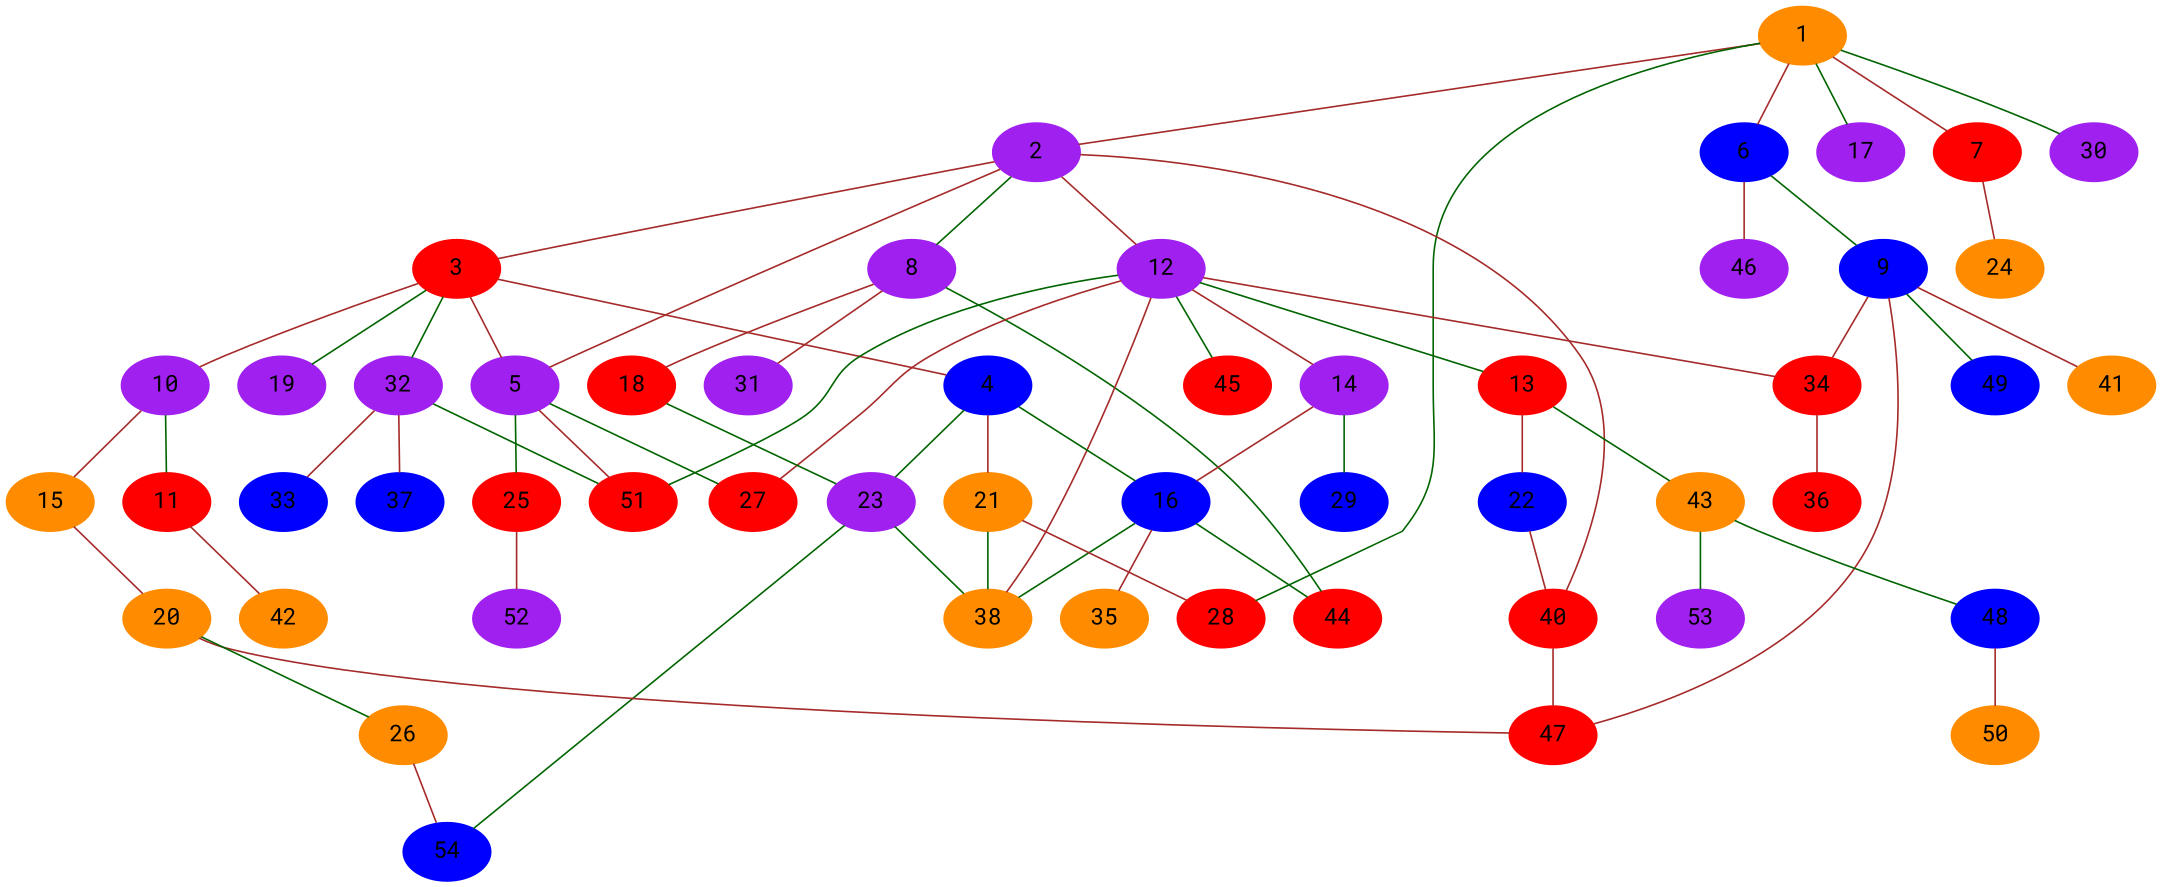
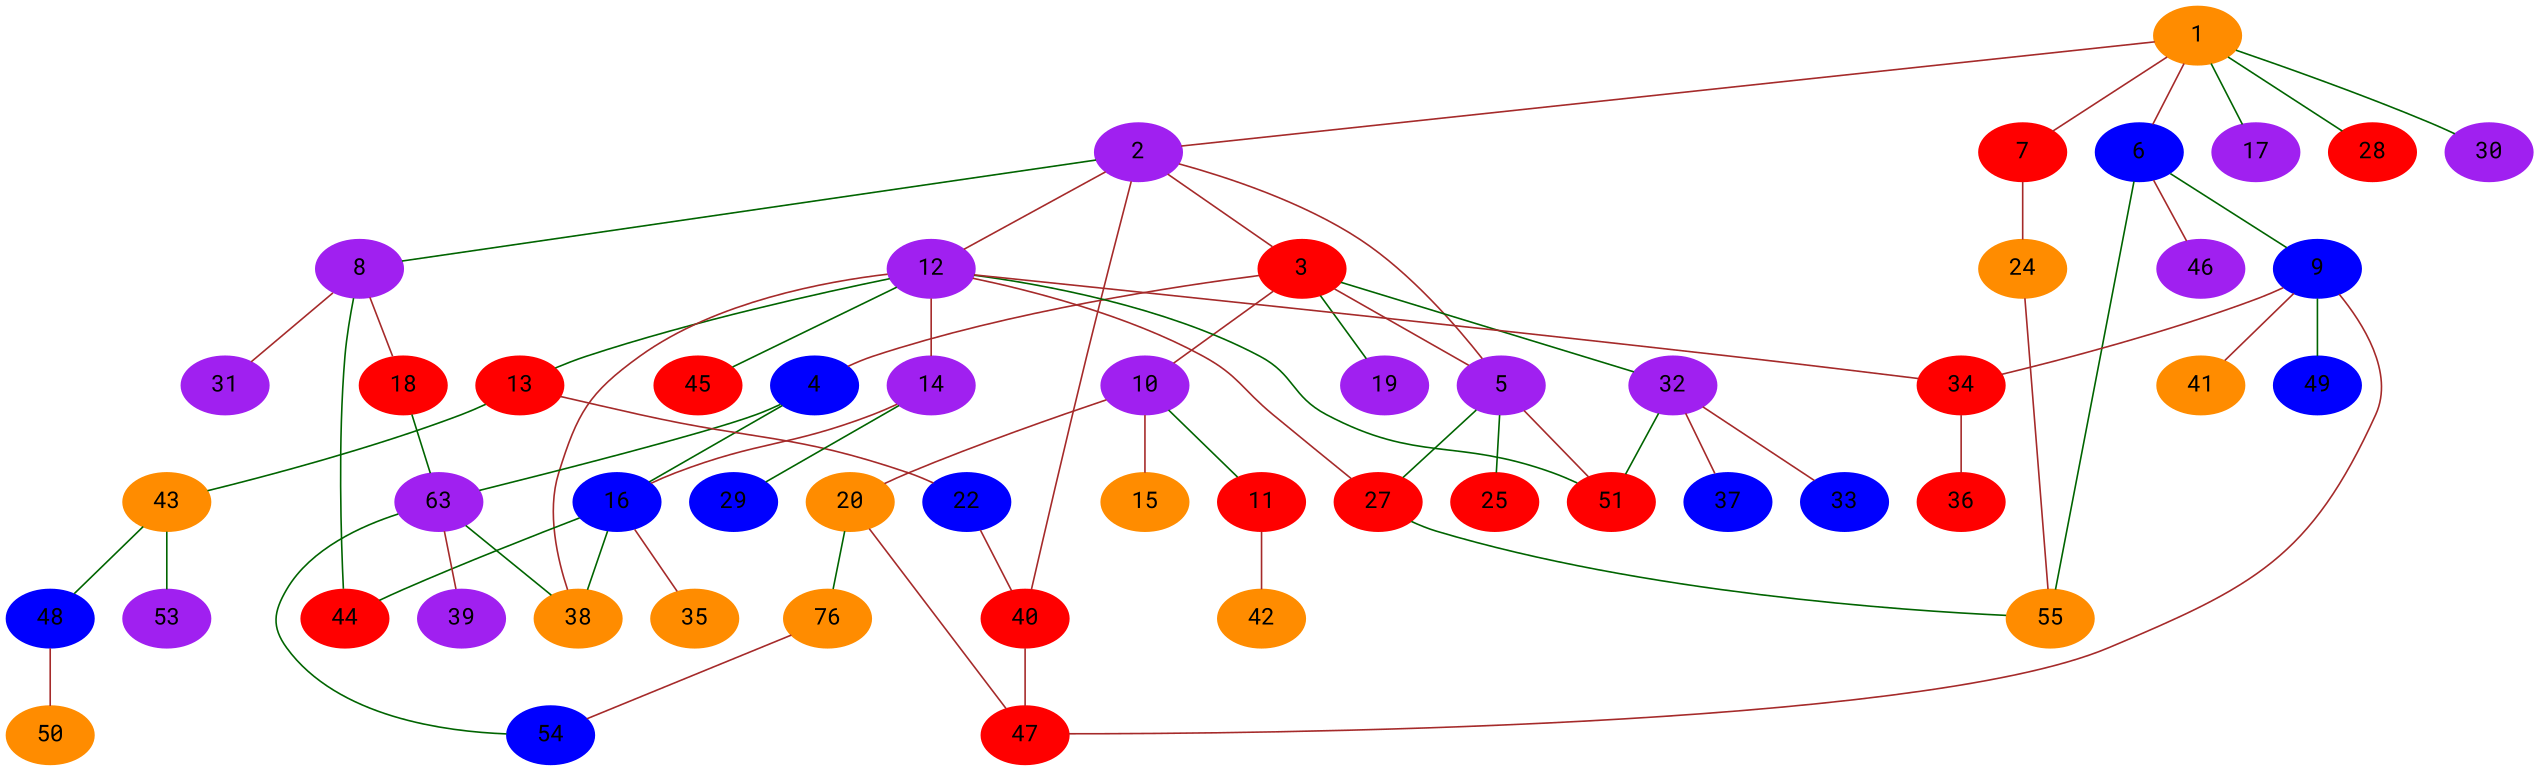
(871, 502) -> (439, 502)
(988, 502) -> none
(108, 560) -> (995, 439)
none -> (462, 619)
(517, 619) -> none
none -> (2050, 619)
(403, 735) -> (828, 619)
